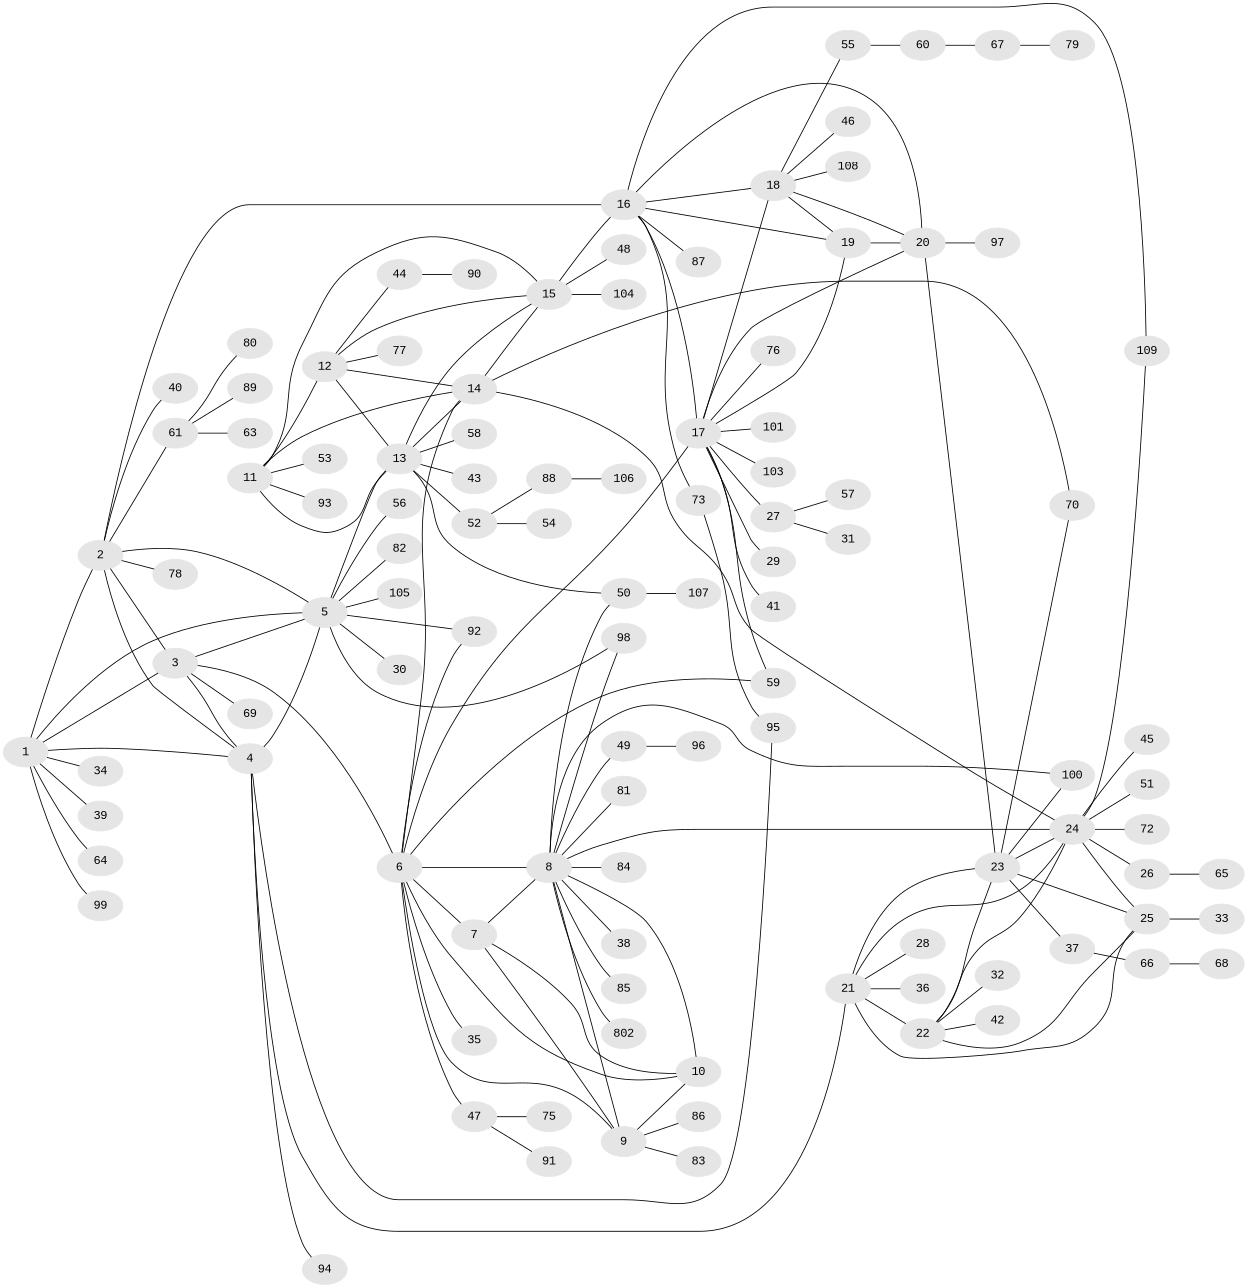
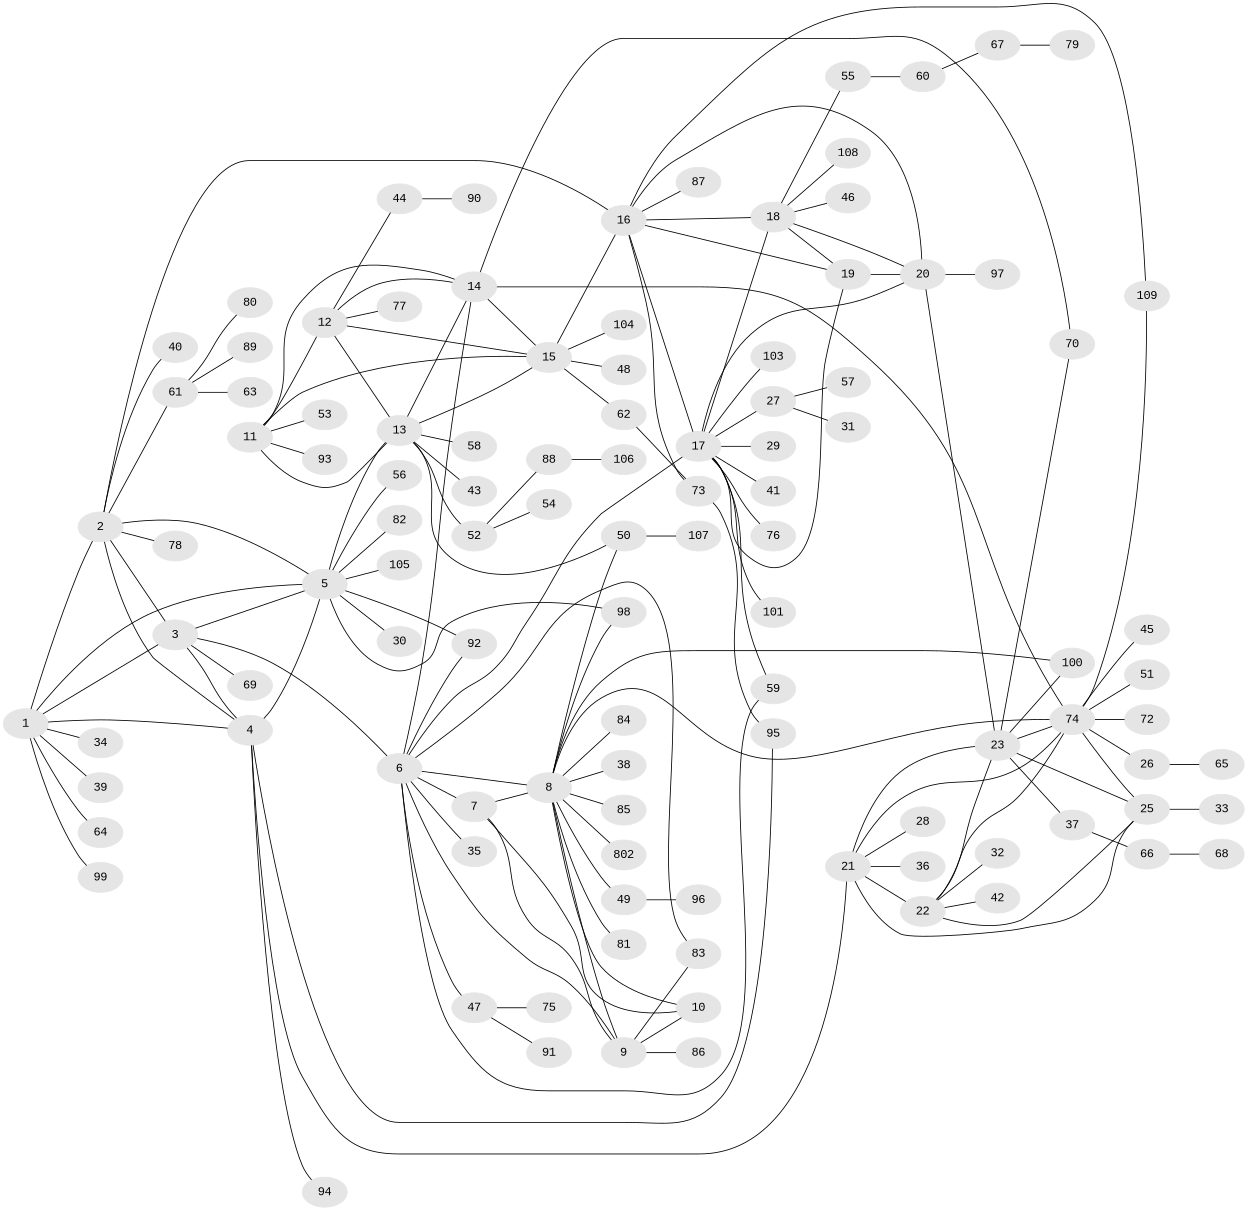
none -> (624, 415)
(1072, 829) -> (1072, 720)
(513, 1025) -> (662, 615)
